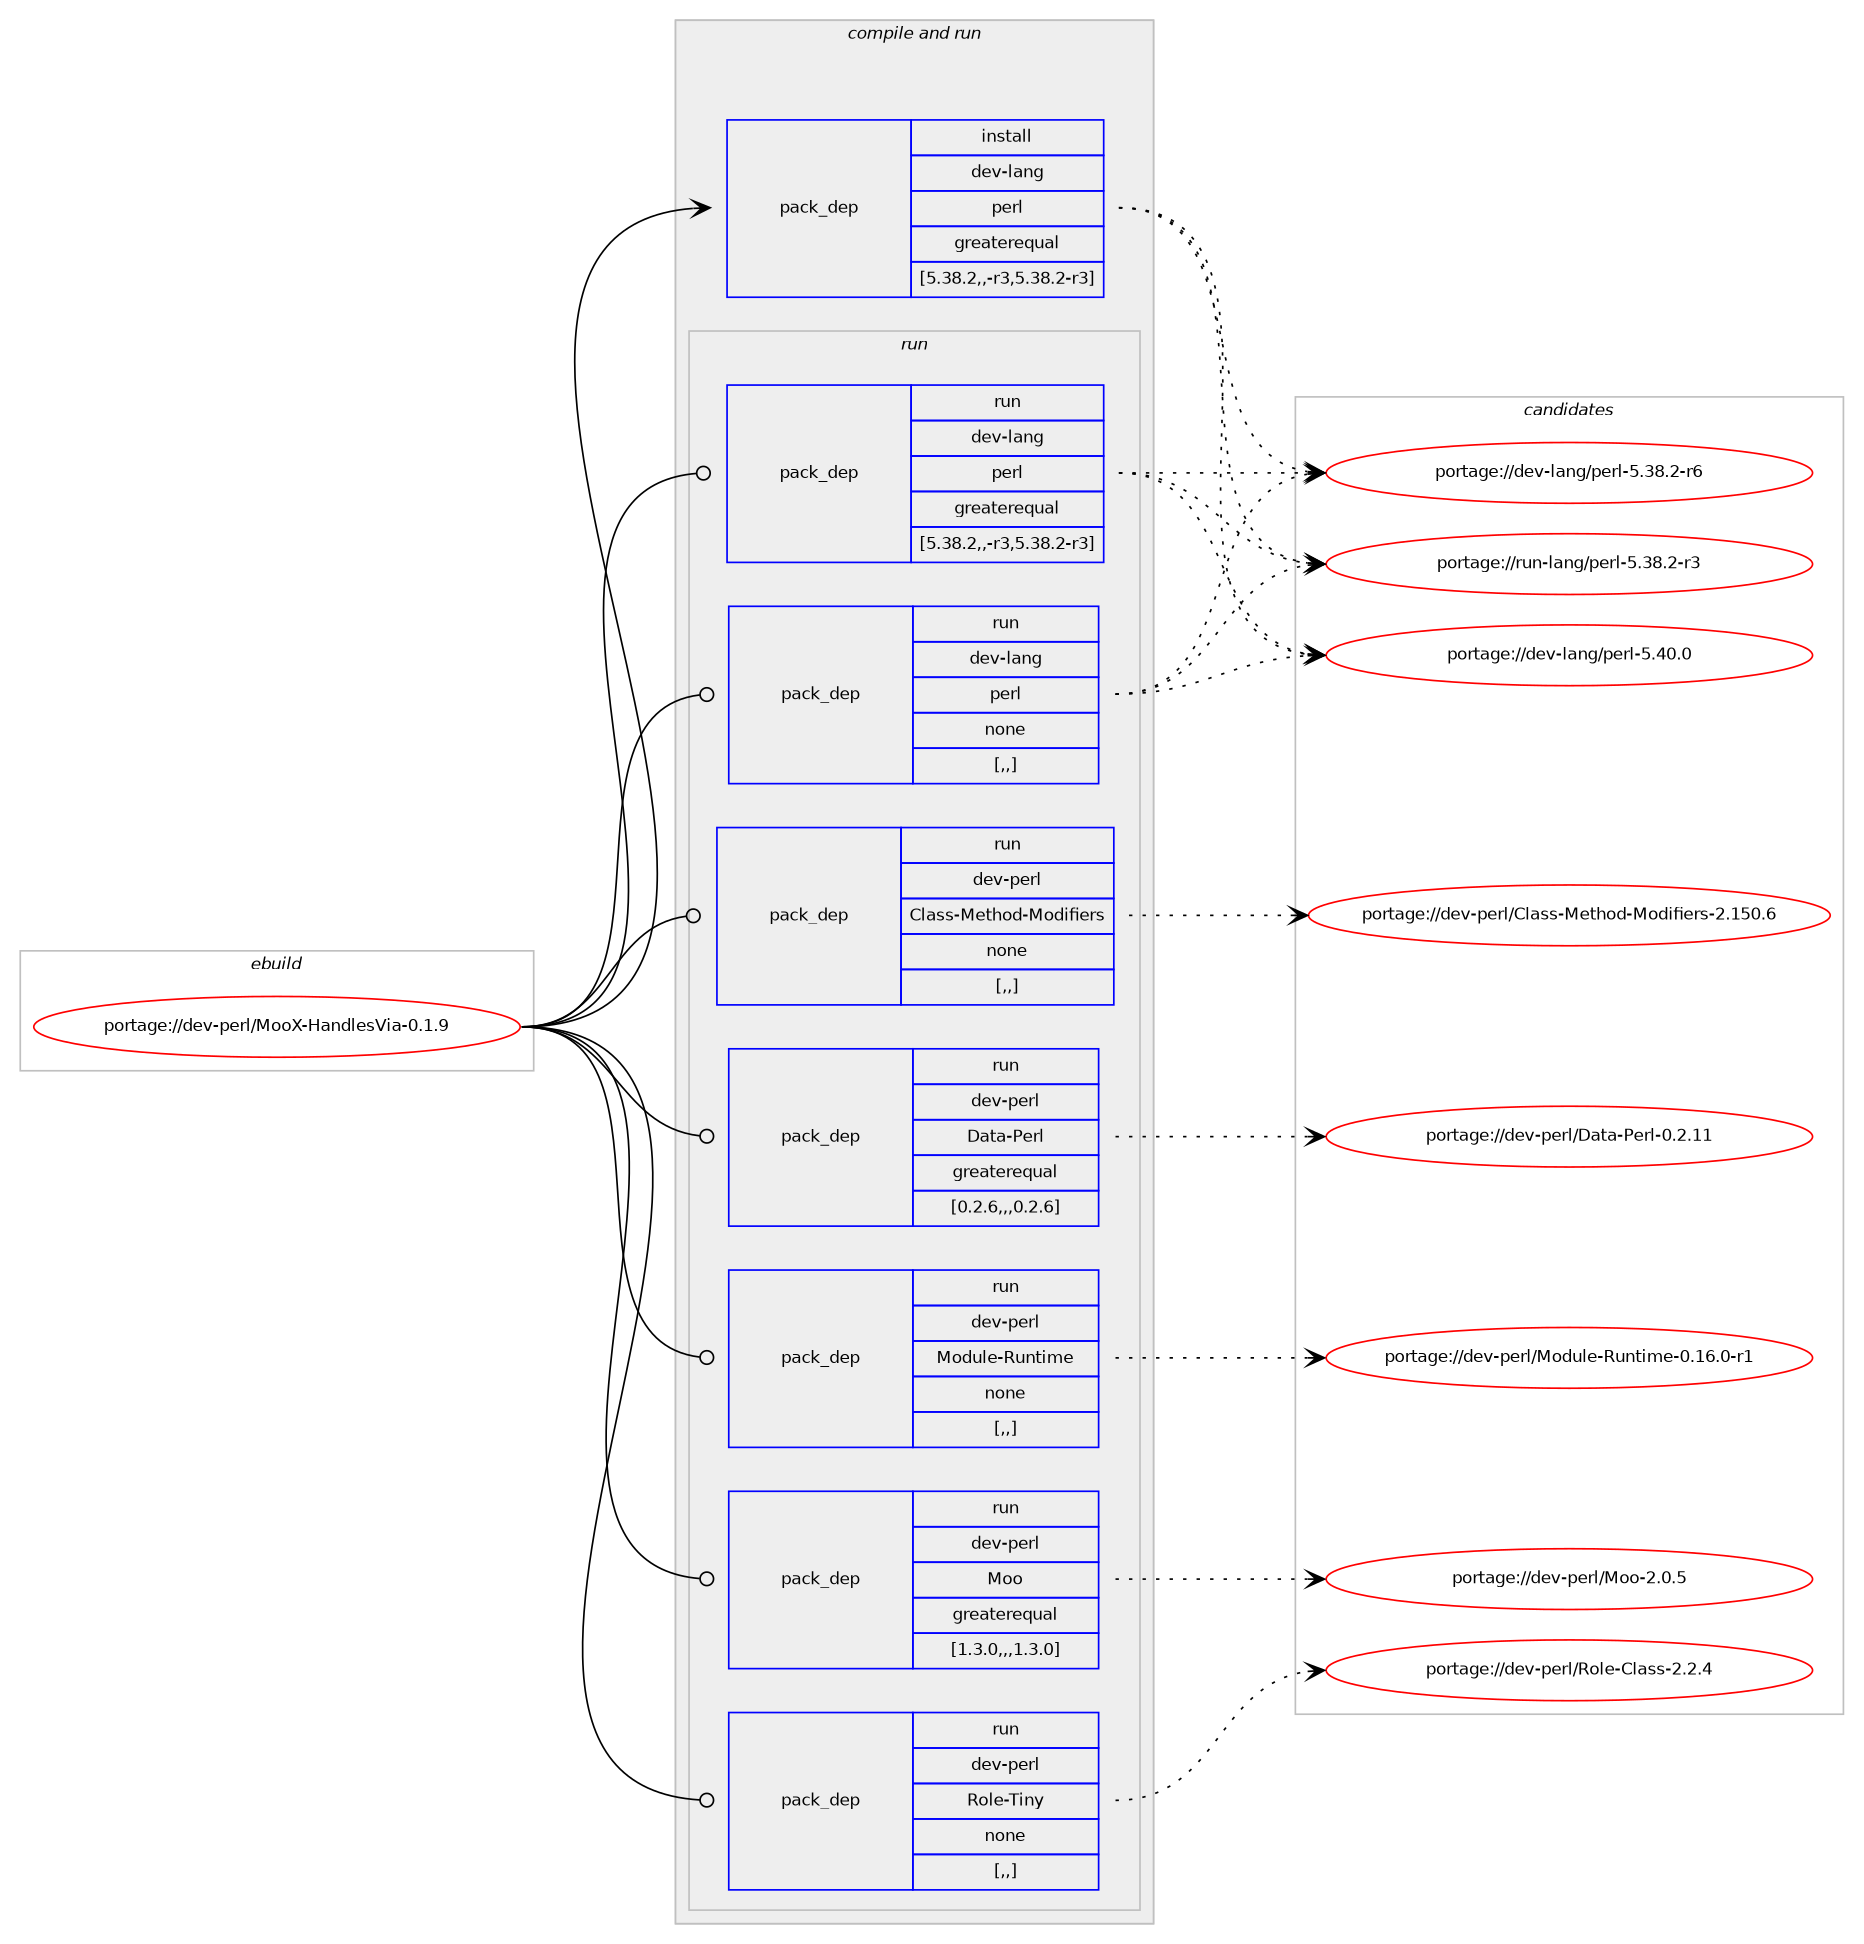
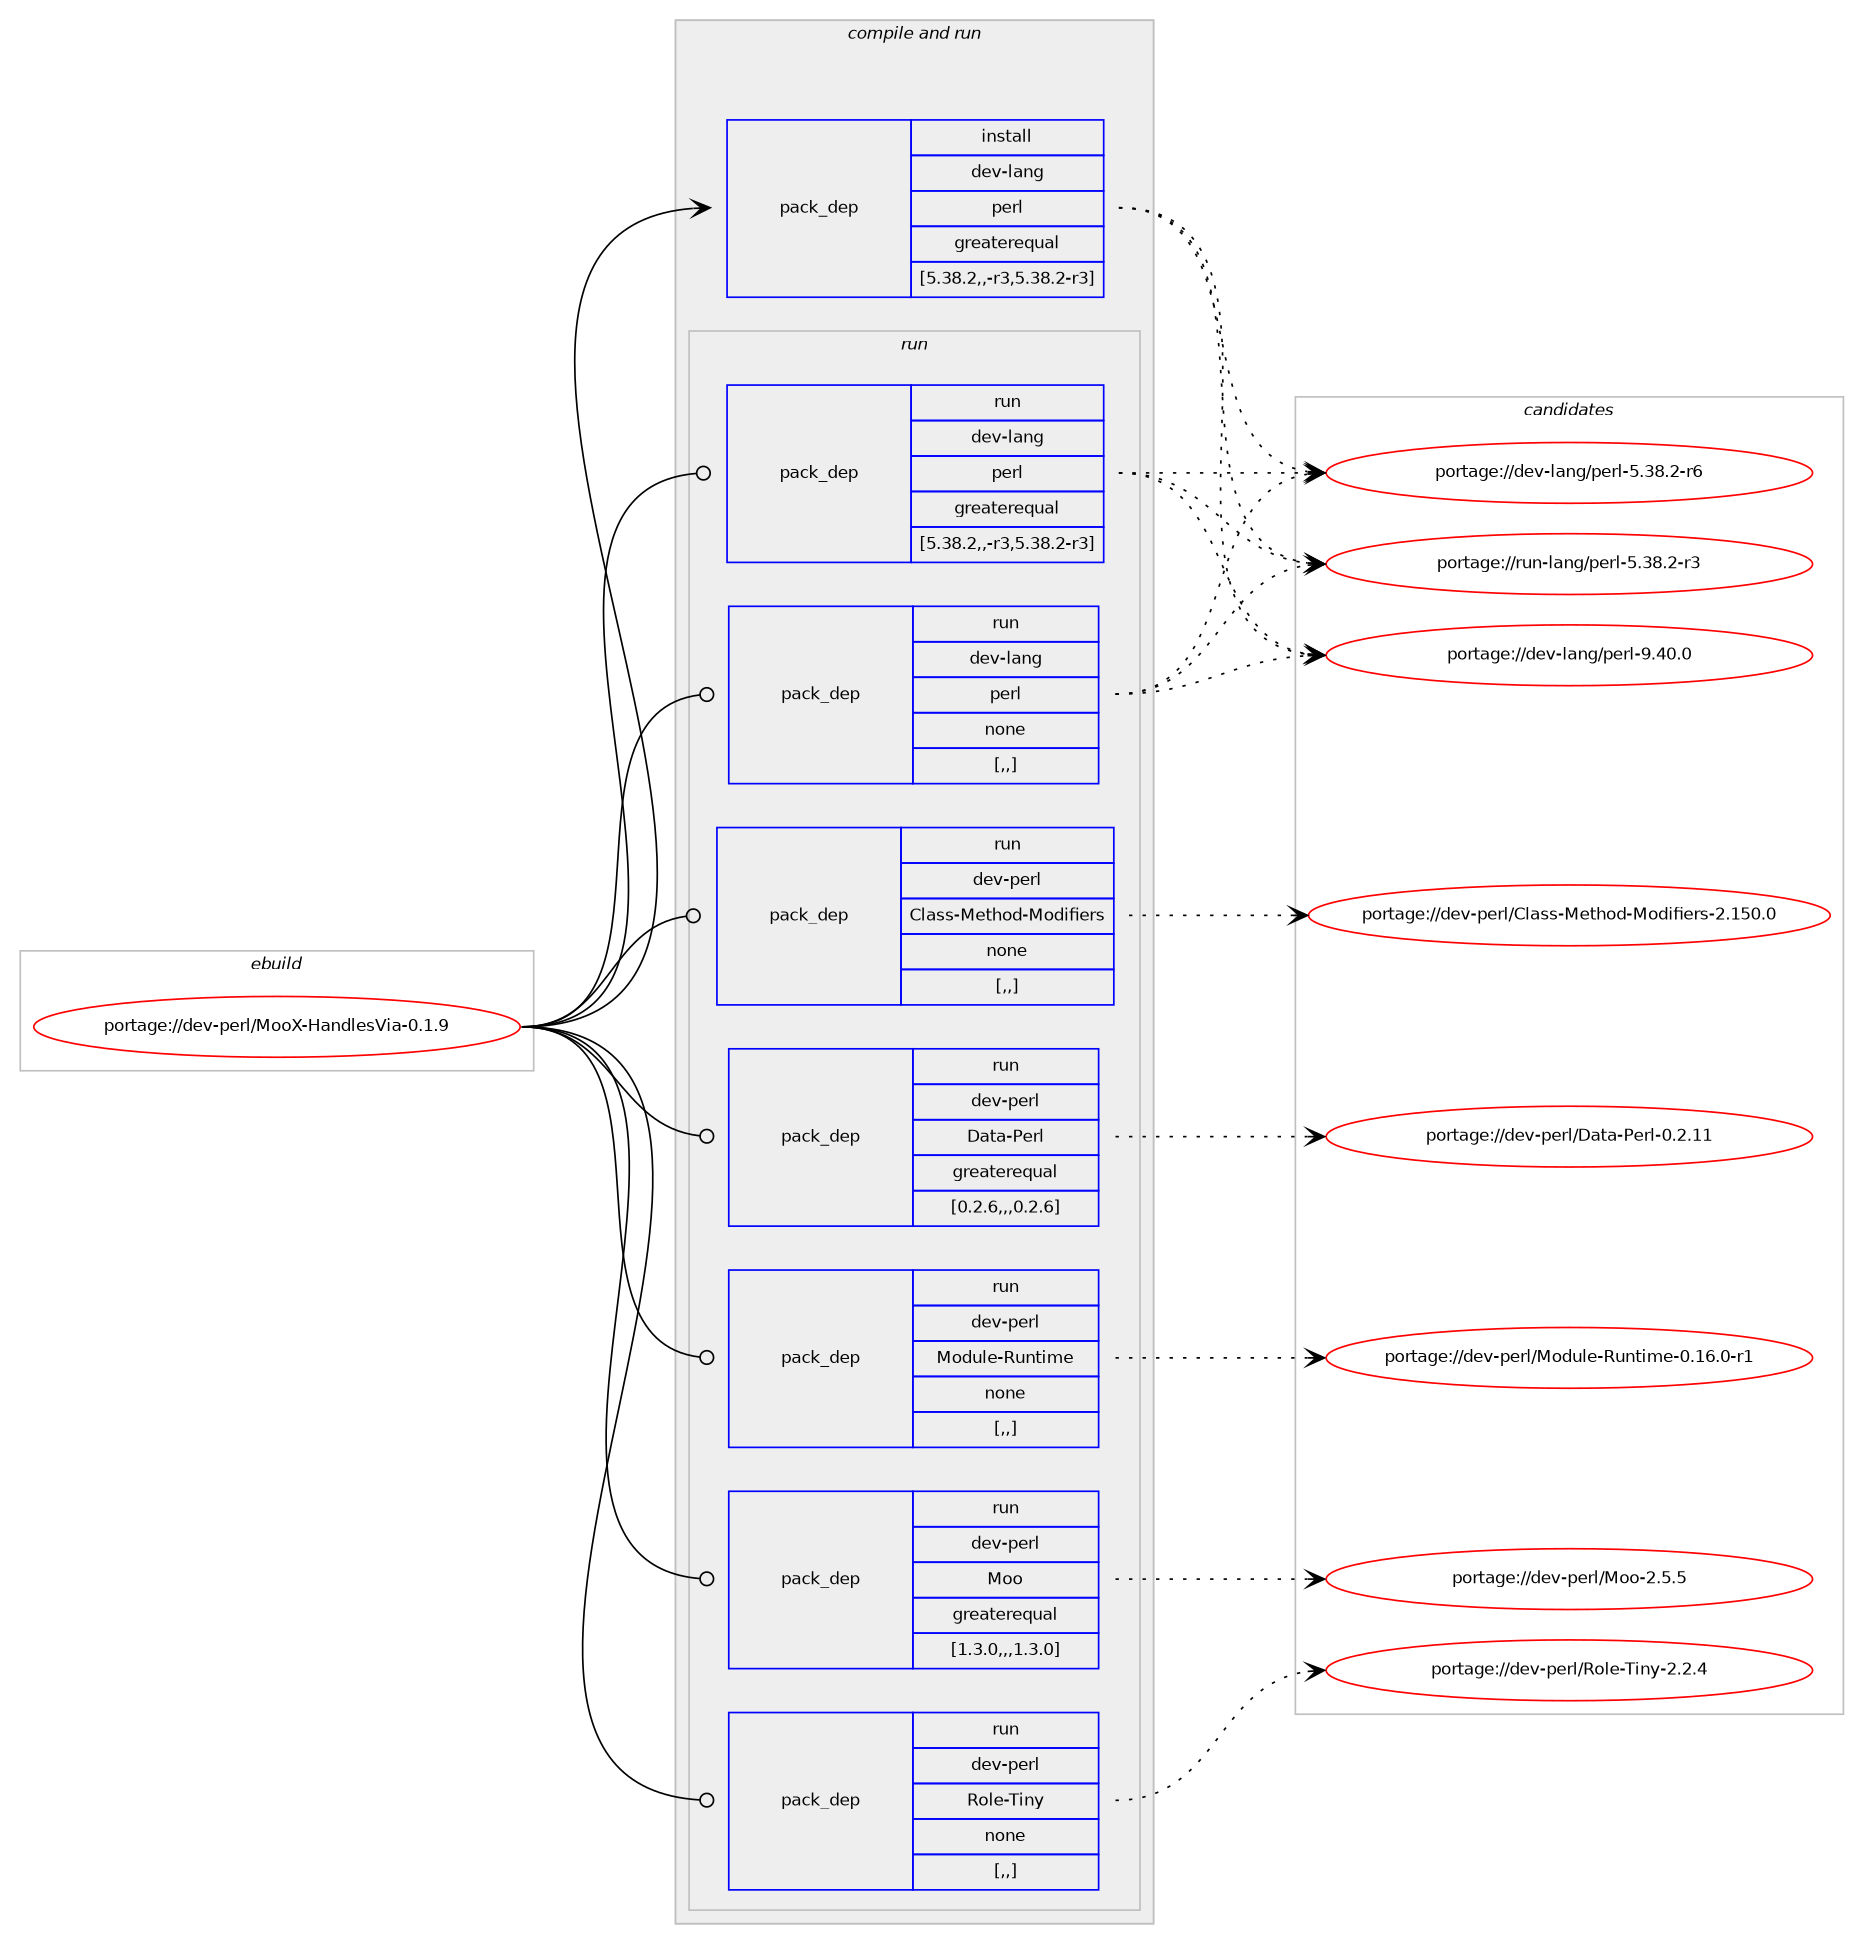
(1569, 655) -> (1569, 655)
(1569, 915) -> (1569, 915)
(1569, 1579) -> (1569, 1579)
(1569, 1670) -> (1569, 1670)
